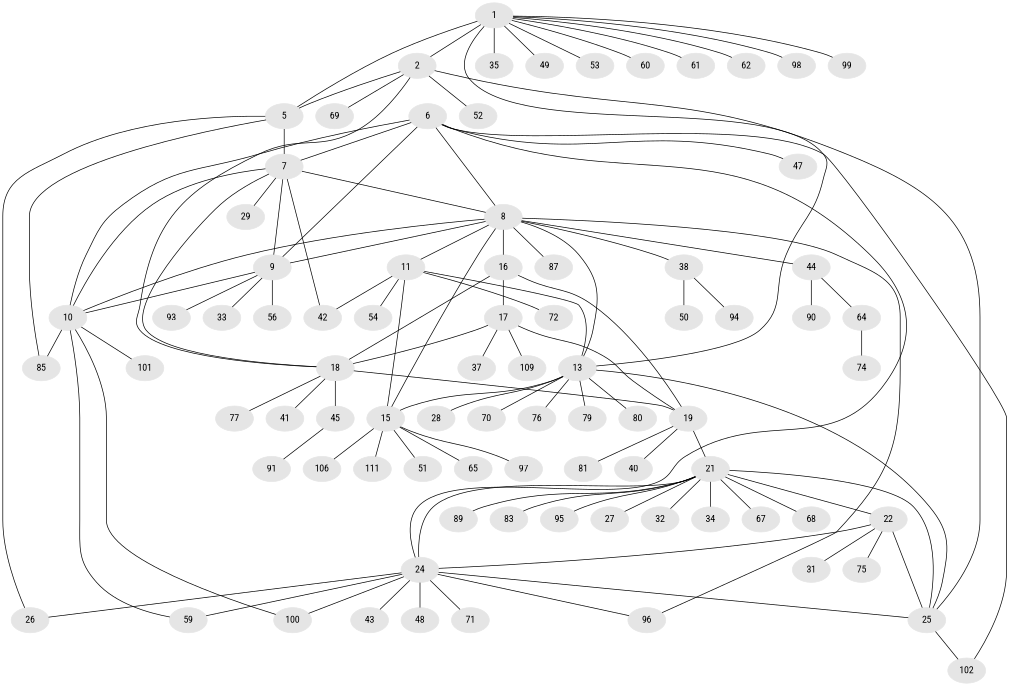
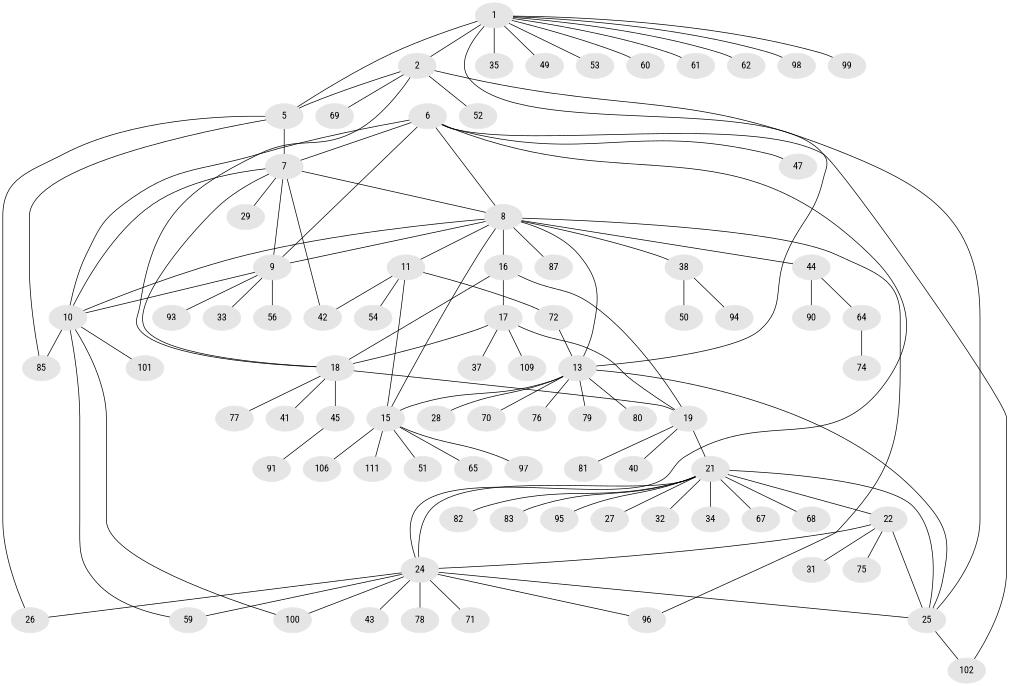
(528, 291) -> (567, 346)
(458, 519) -> (458, 519)
(420, 620) -> (420, 620)
